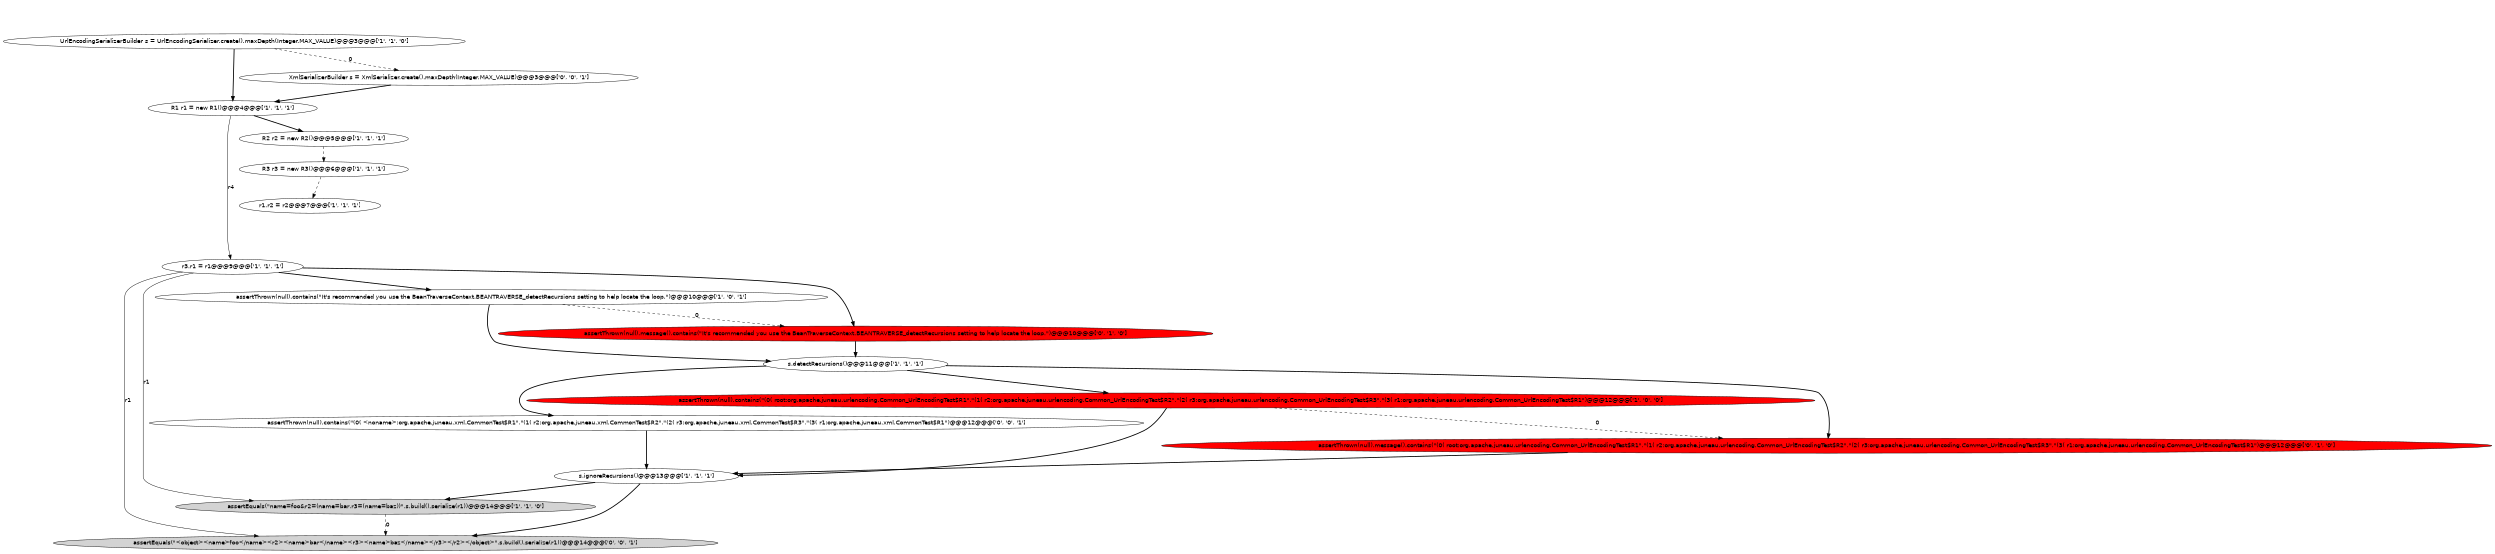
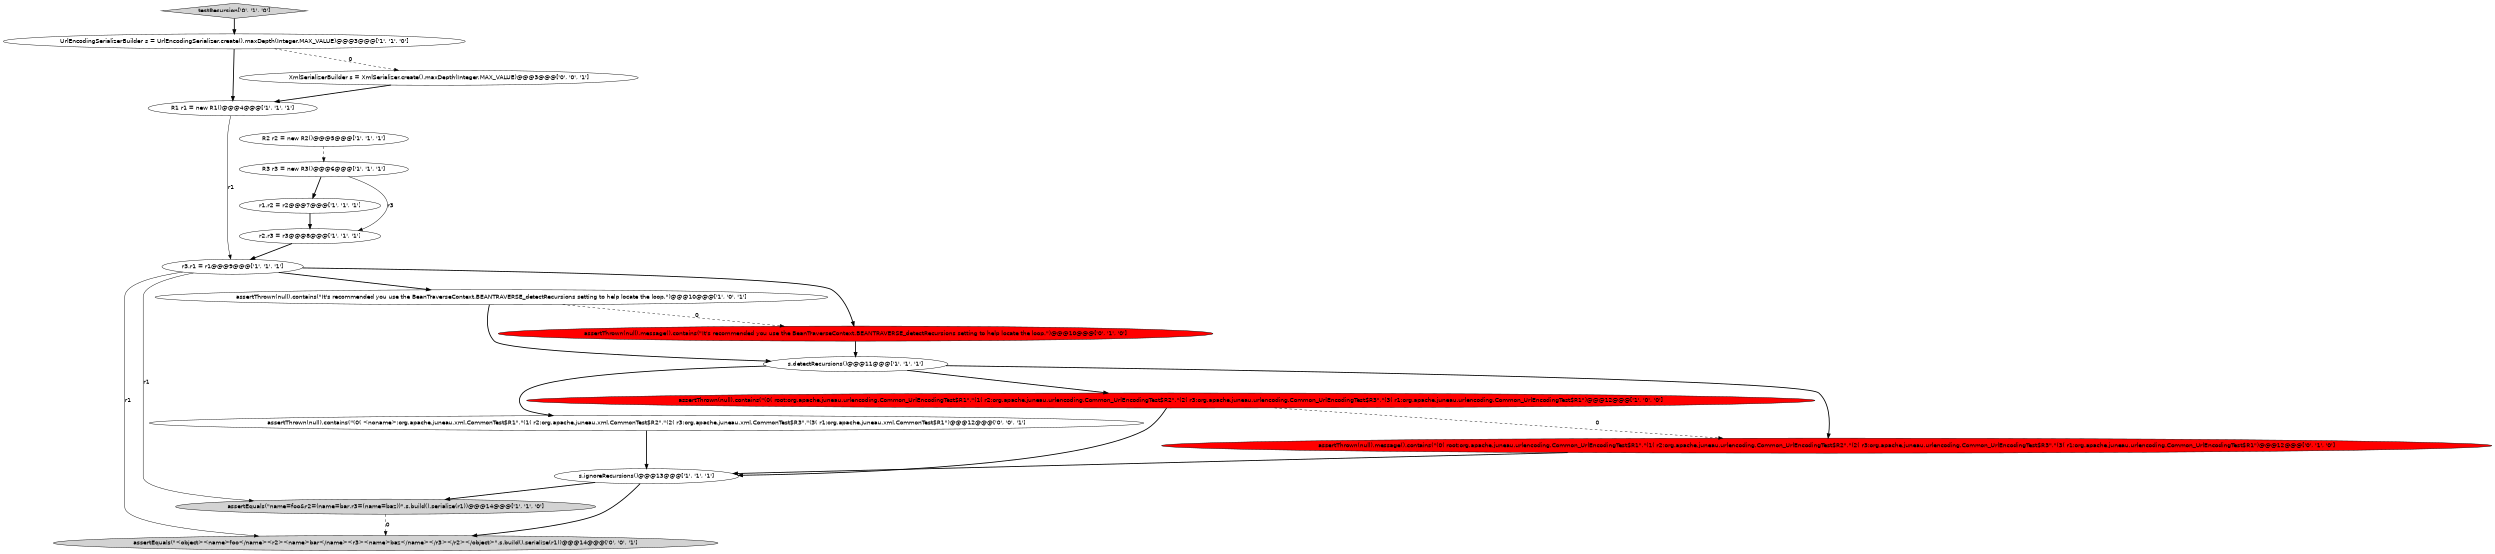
none -> (234, 11)
(276, 123) -> none
(318, 185) -> (318, 185)
(231, 187) -> (231, 187)
none -> (310, 236)
